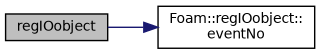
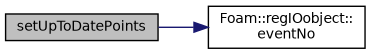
(57, 27) -> (82, 27)
